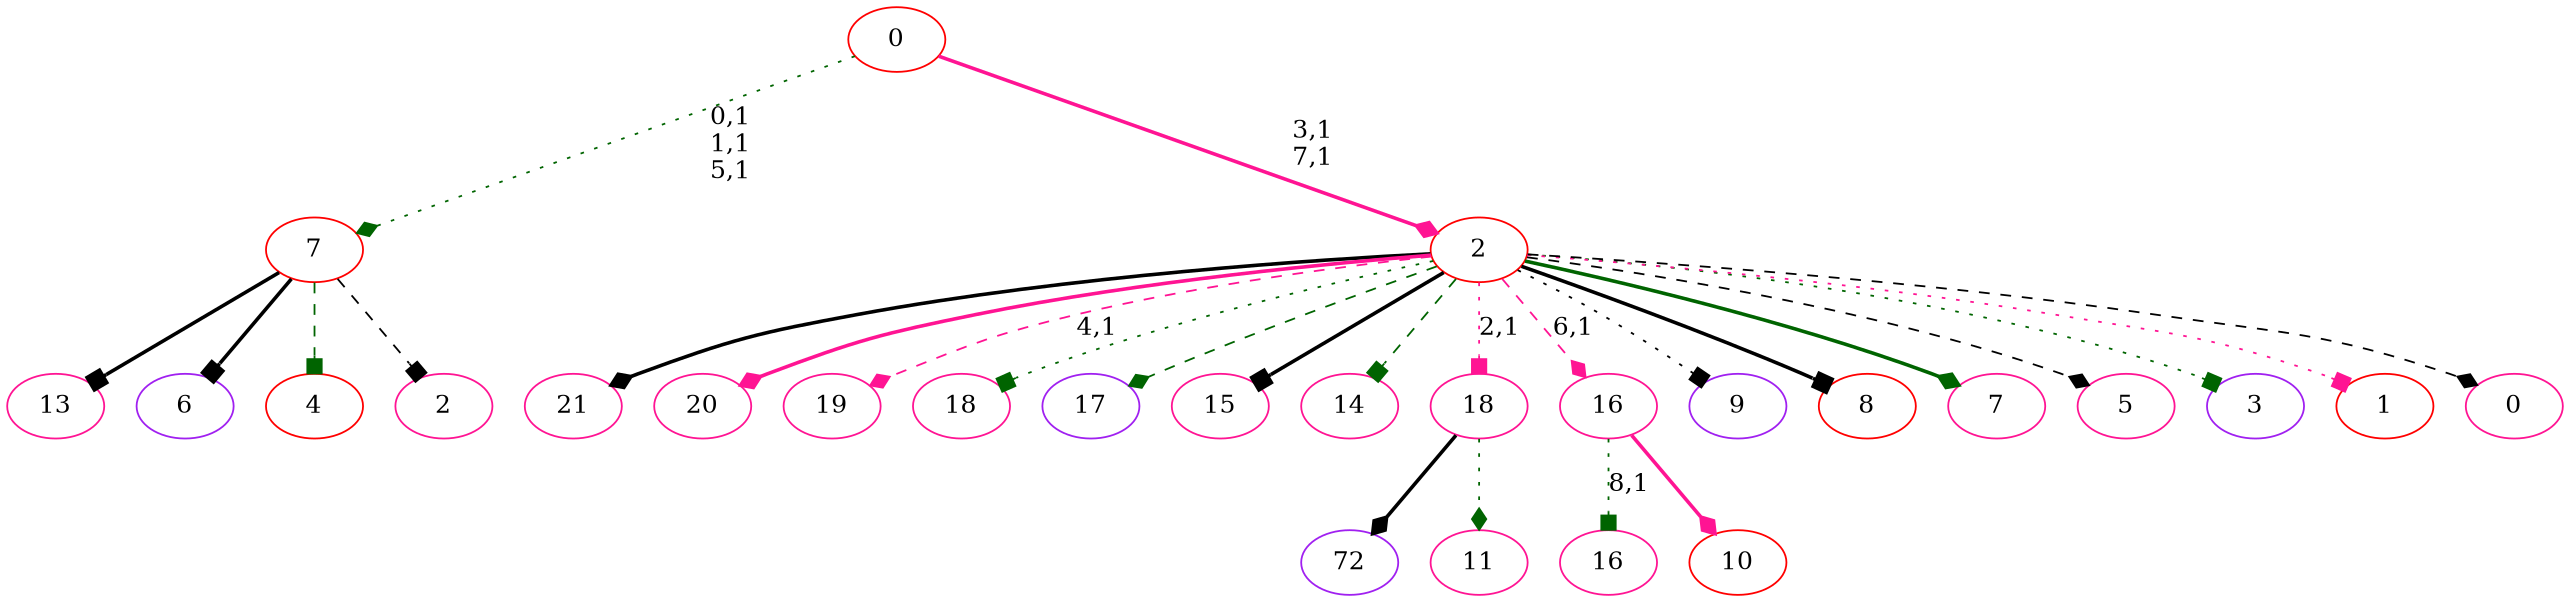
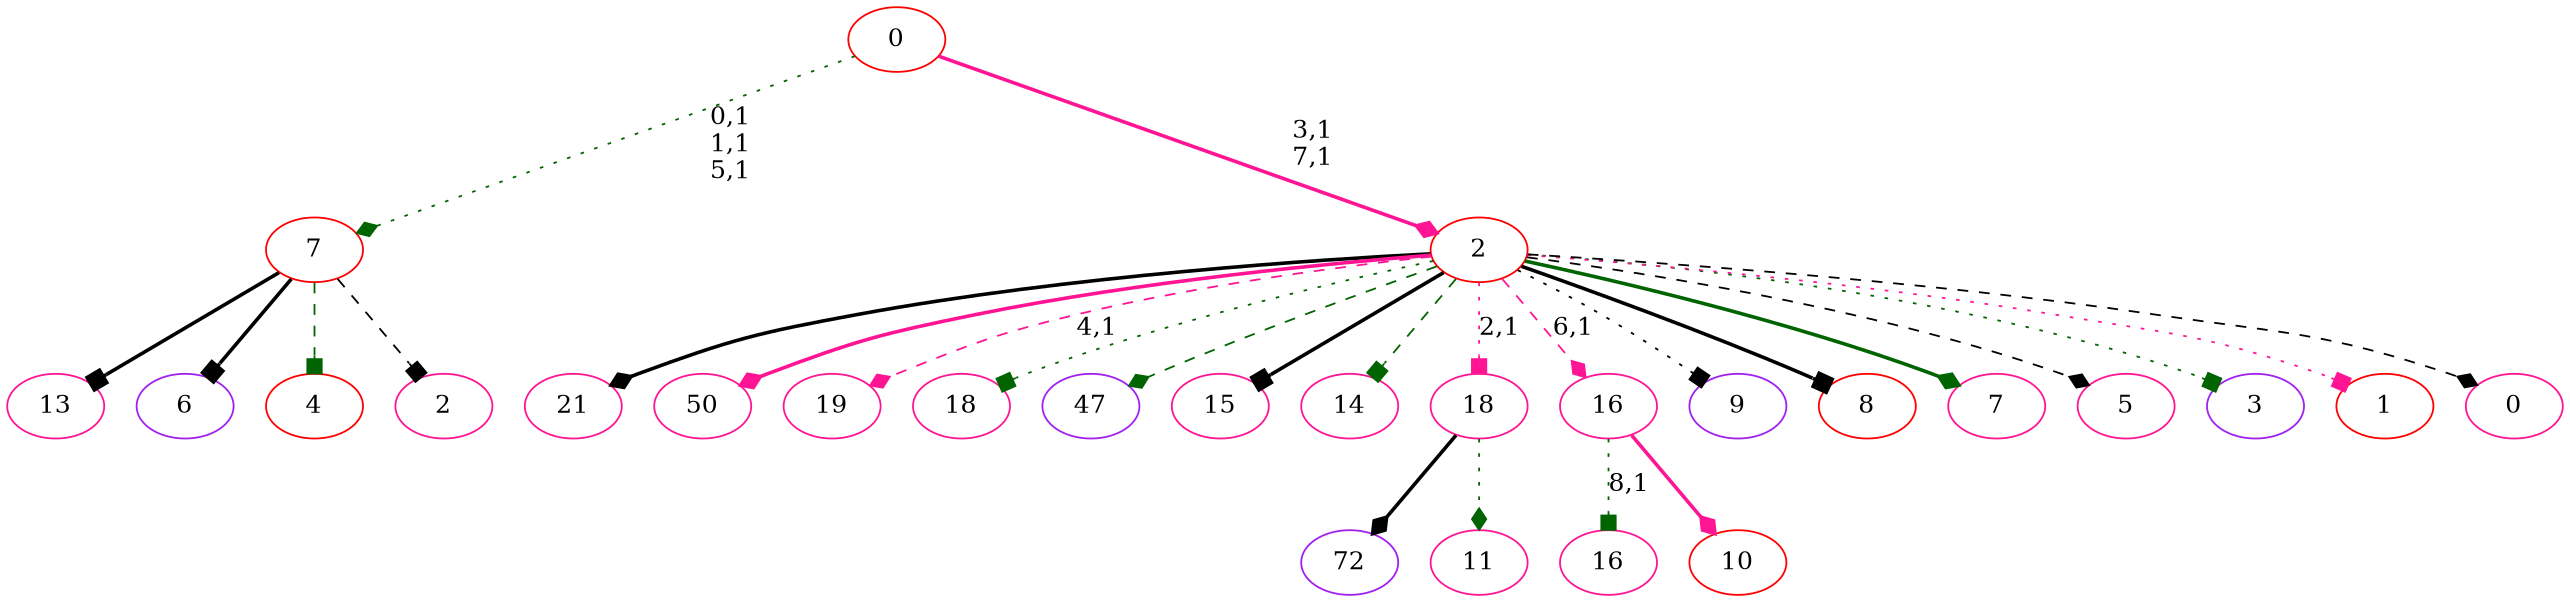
(703, 406) -> (703, 406)
(1091, 406) -> (1091, 406)
